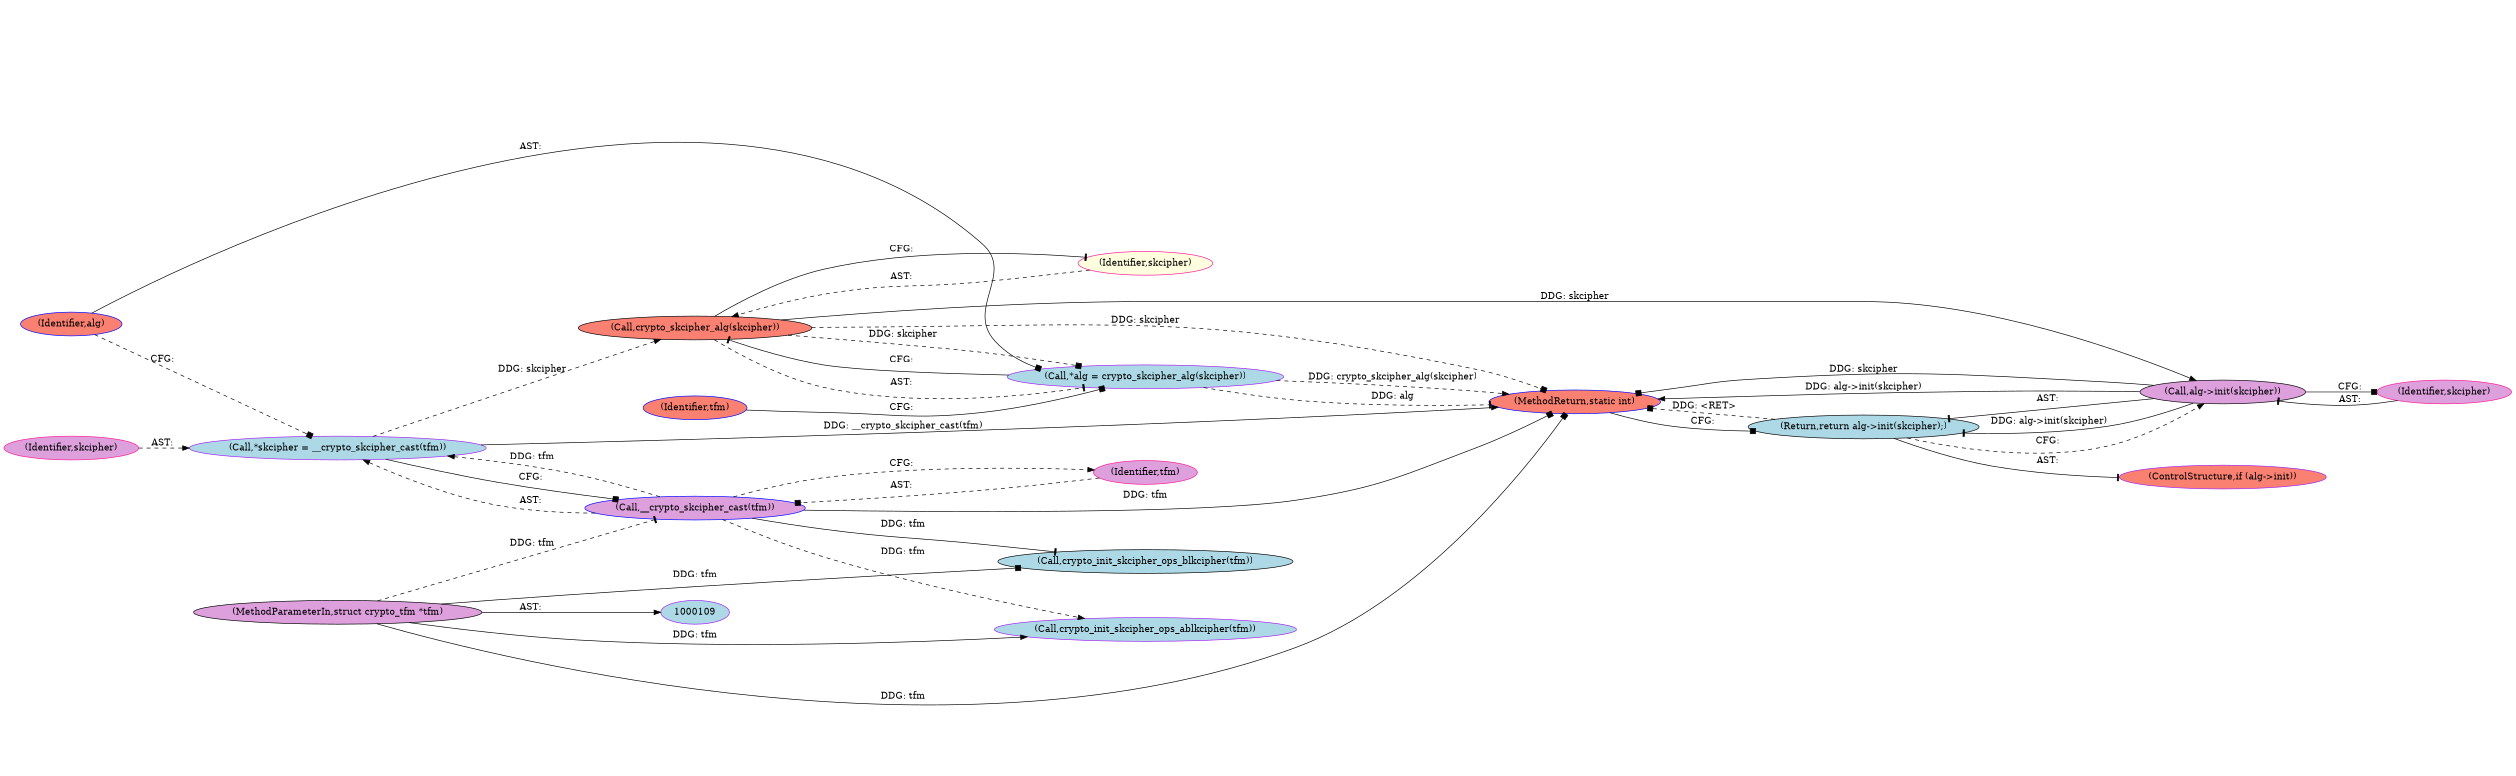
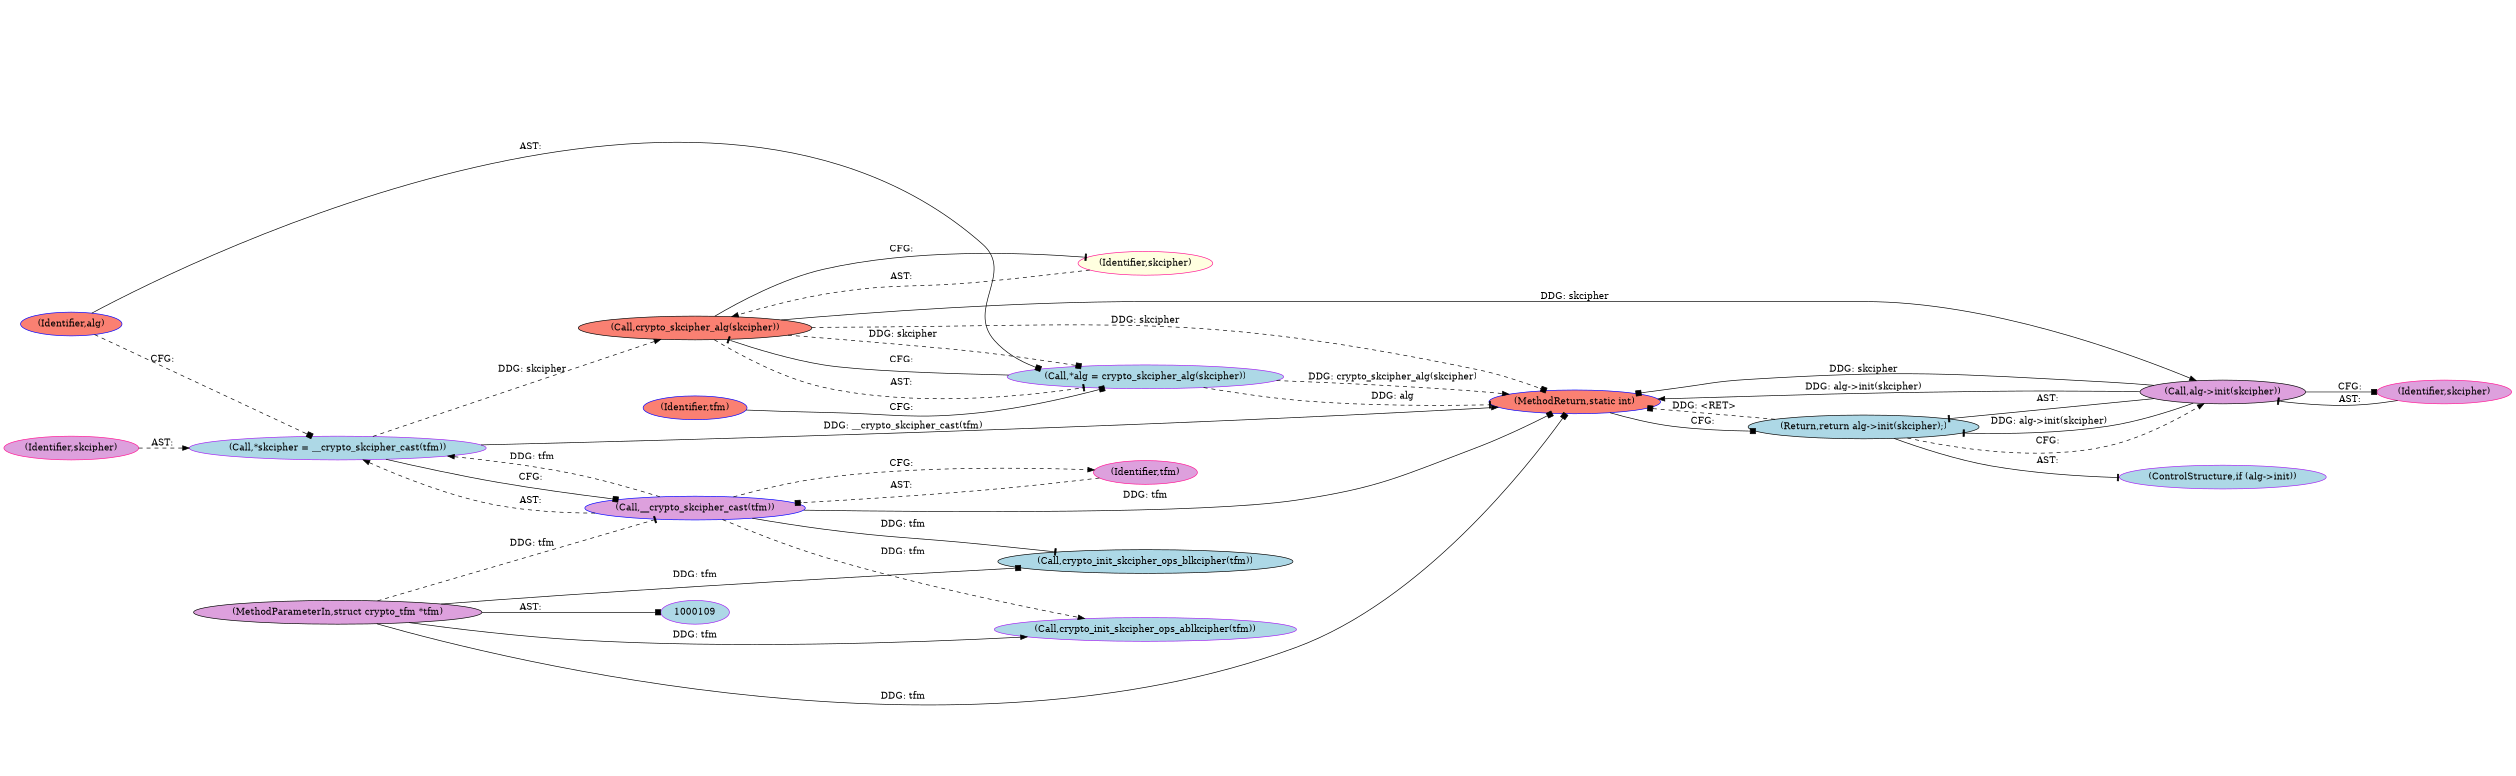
(2223, 477) -> (2223, 477)
(568, 612) -> (568, 612)
